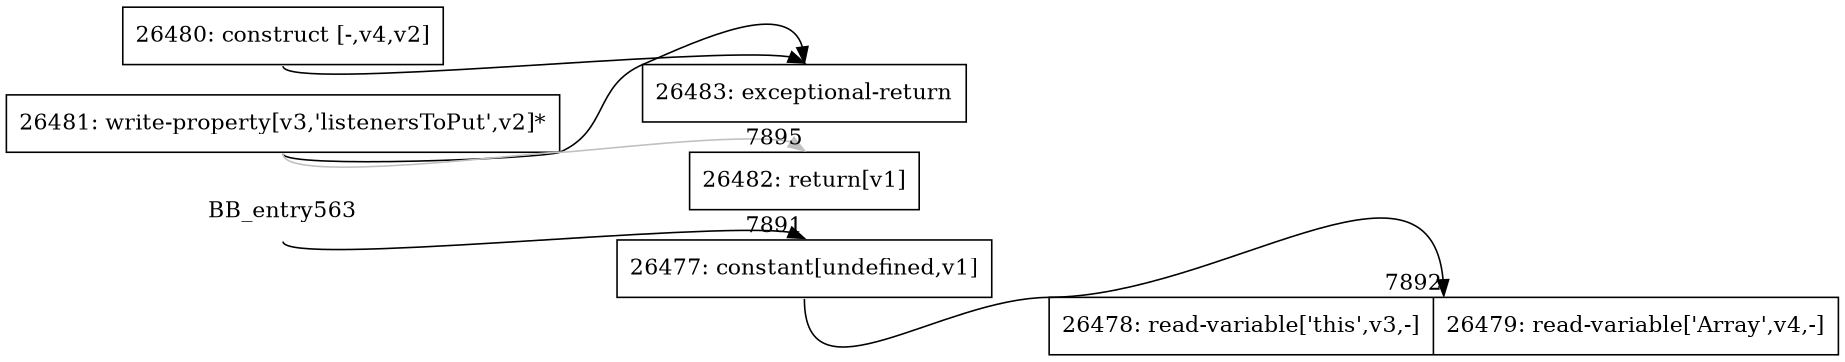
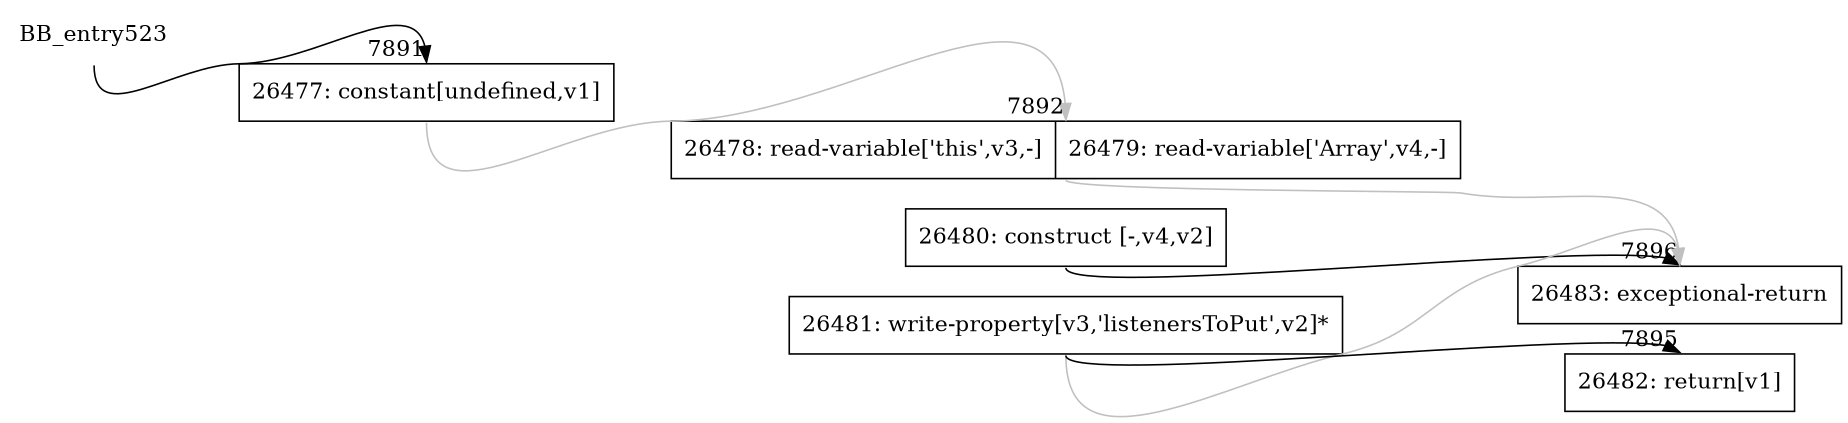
(581, 138) -> (1381, 341)
(586, 150) -> (1380, 354)
none -> (1385, 192)
(283, 211) -> (94, 35)
(1127, 287) -> (749, 111)
